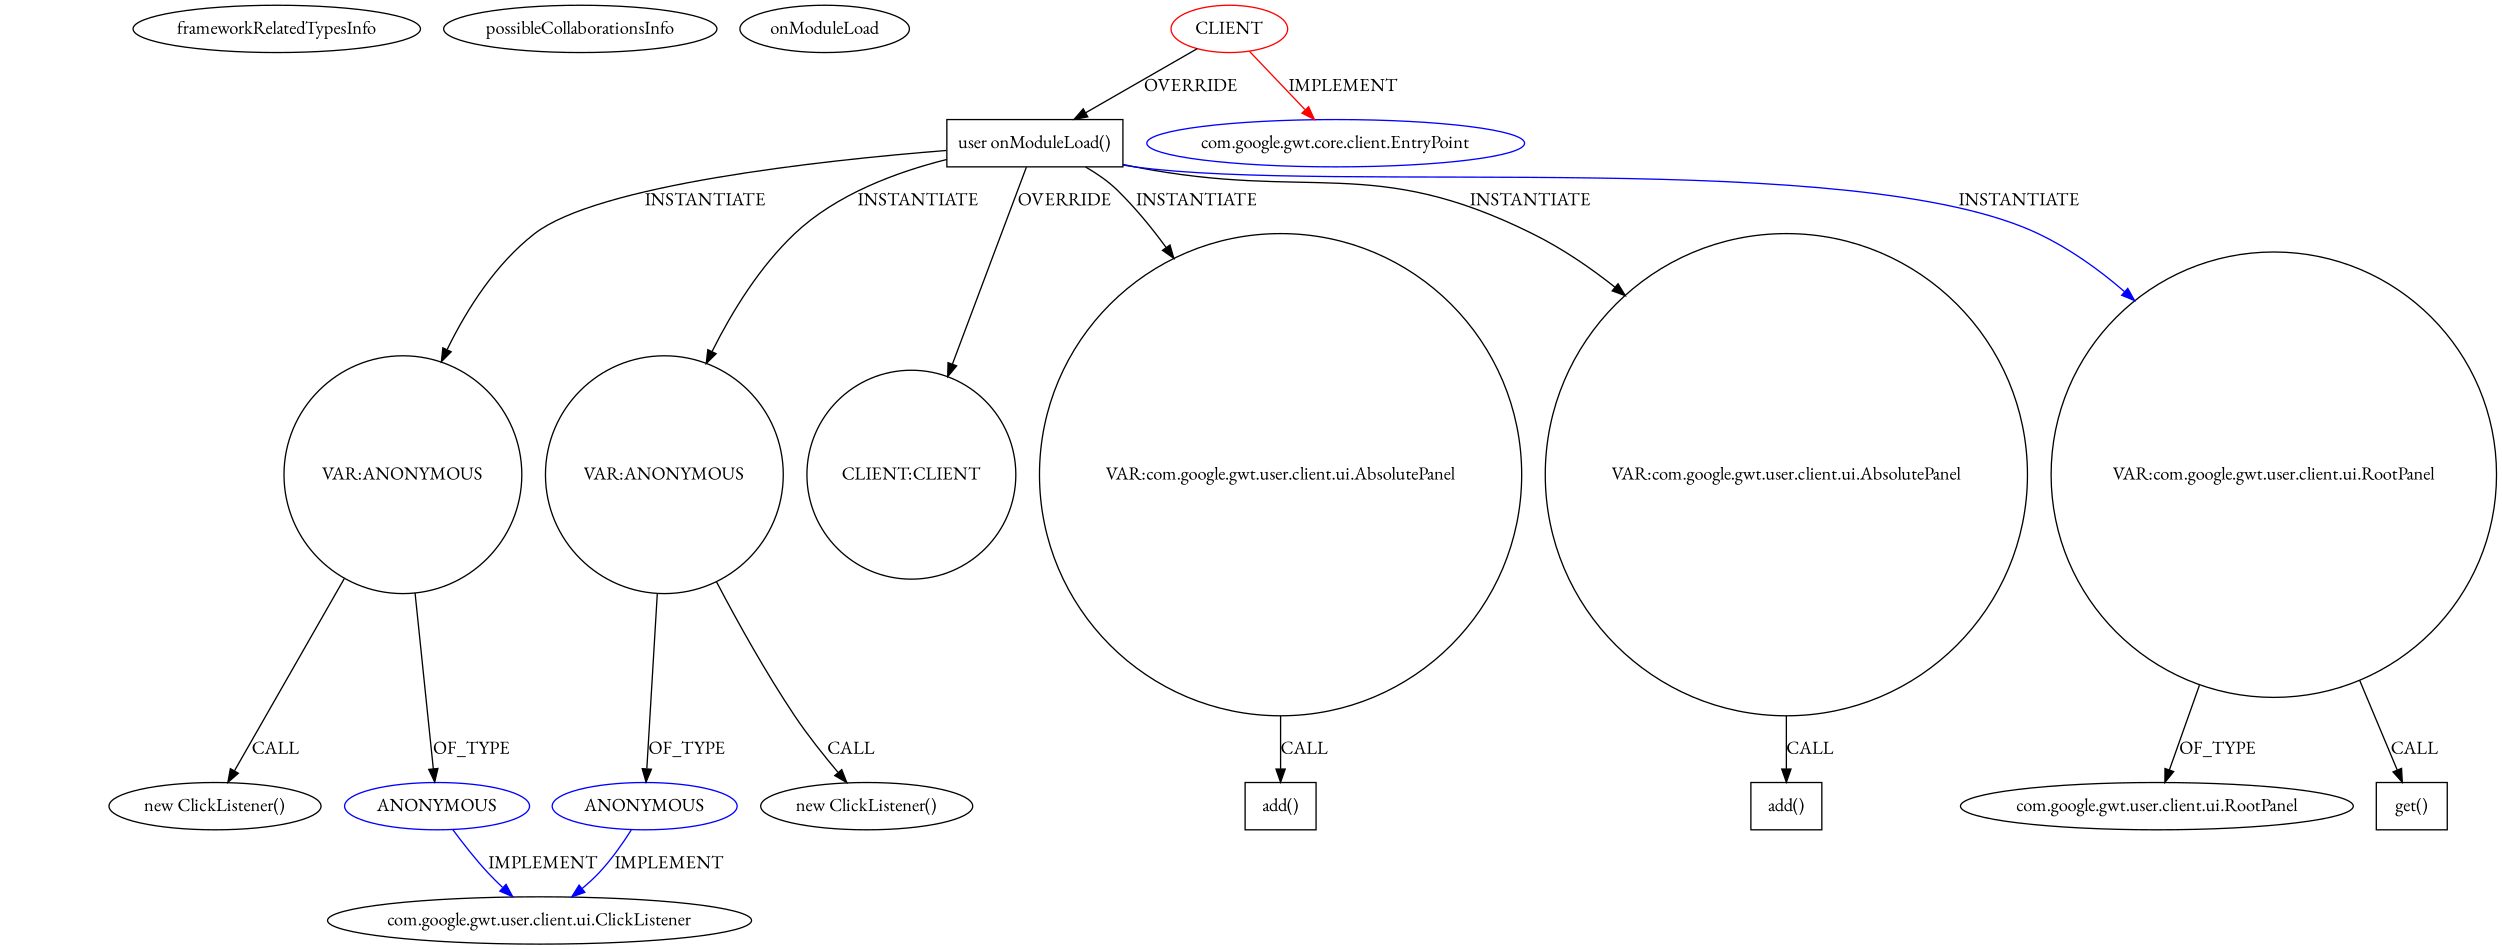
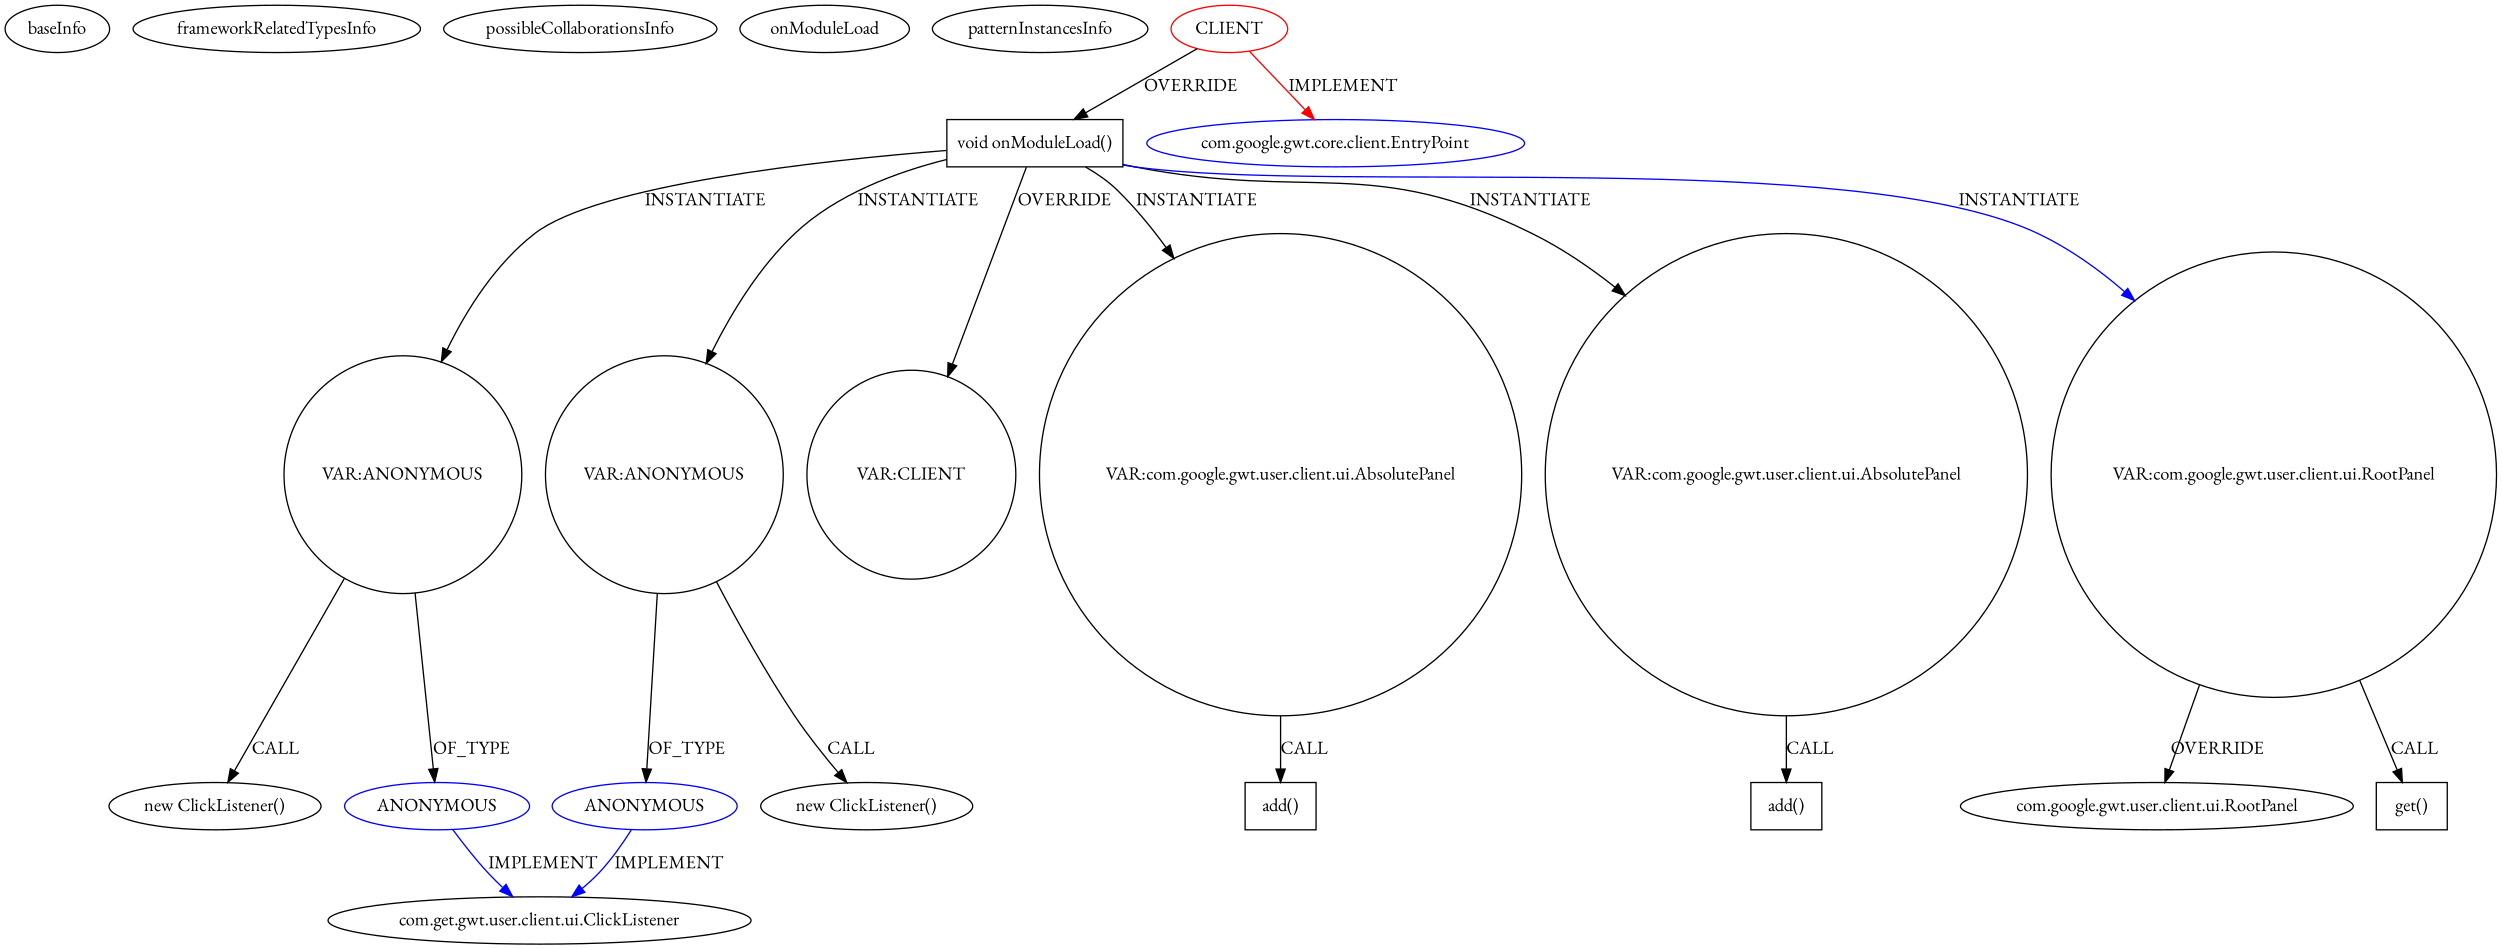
none -> (57, 29)
none -> (1040, 29)
(1035, 143) -> (1035, 143)
(911, 475) -> (911, 475)
(2218, 749) -> (2218, 749)
(540, 920) -> (540, 920)
